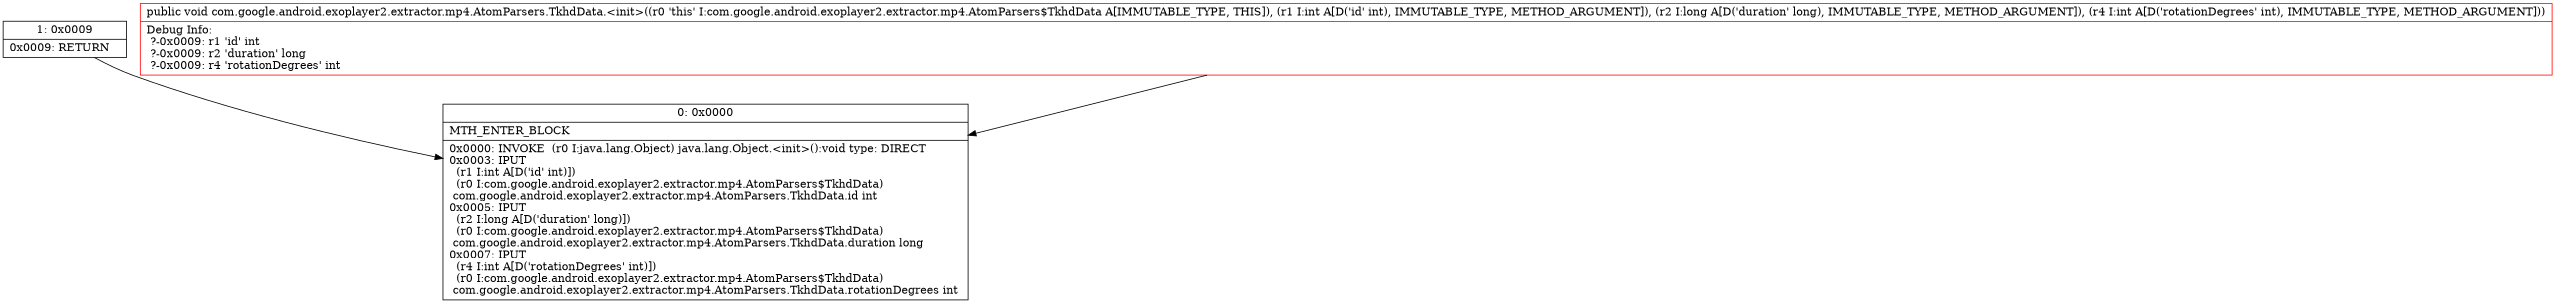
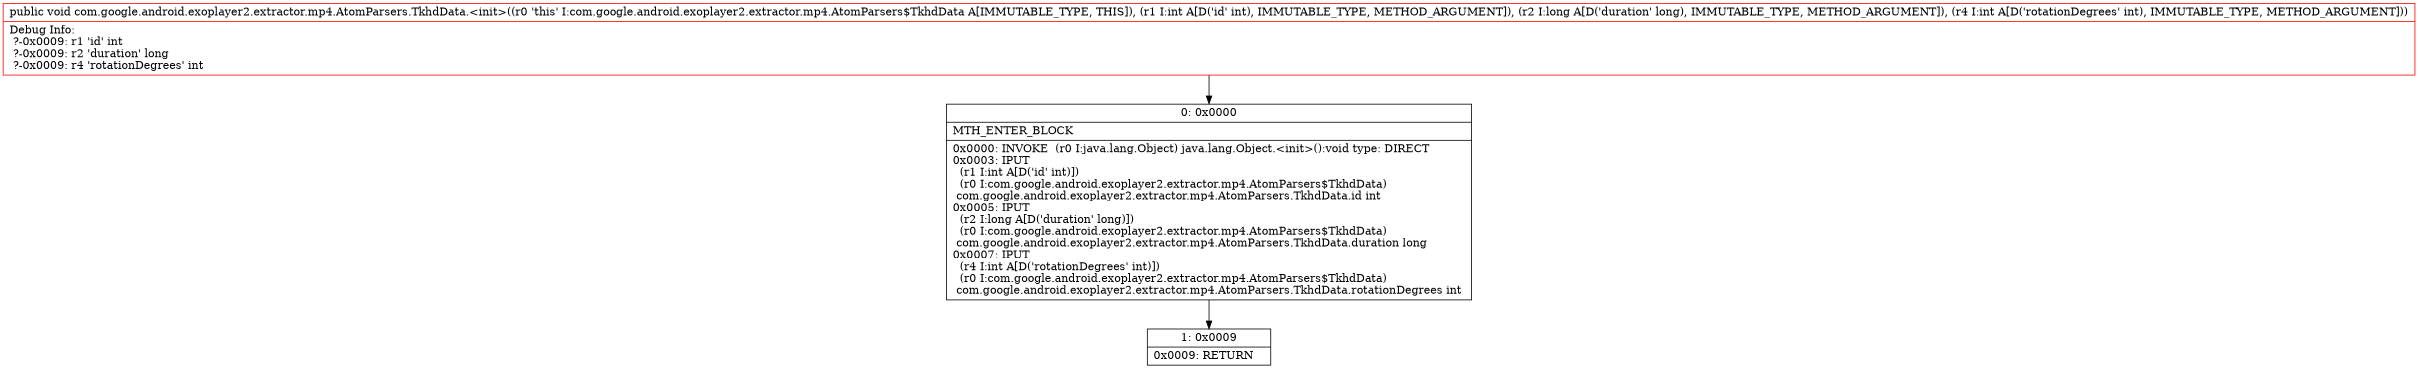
(262, 116) -> (1209, 310)
